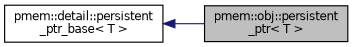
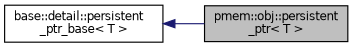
(84, 24) -> (84, 24)
